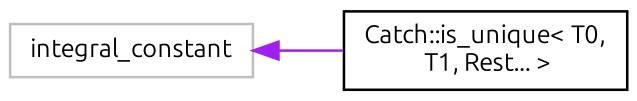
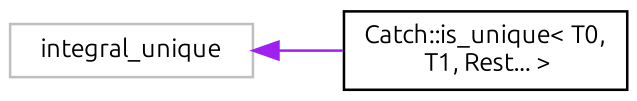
(132, 51) -> (132, 51)
